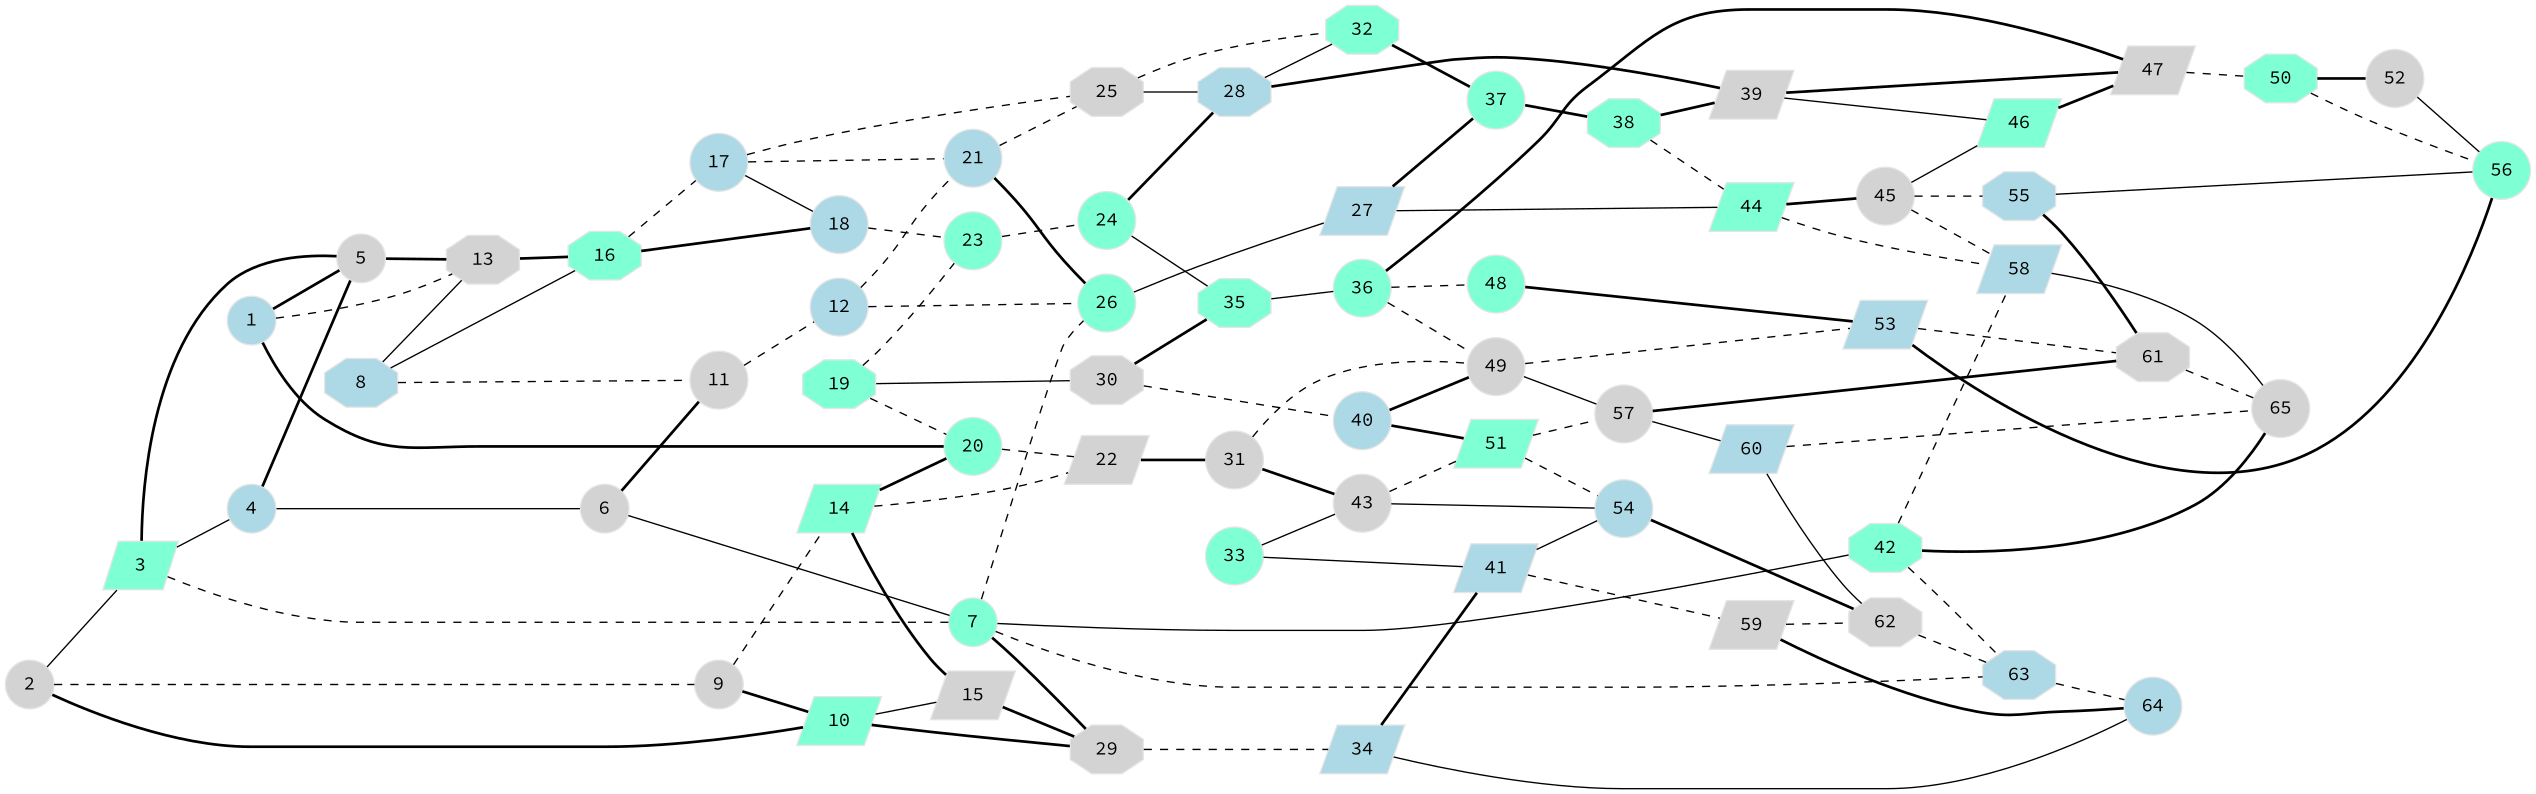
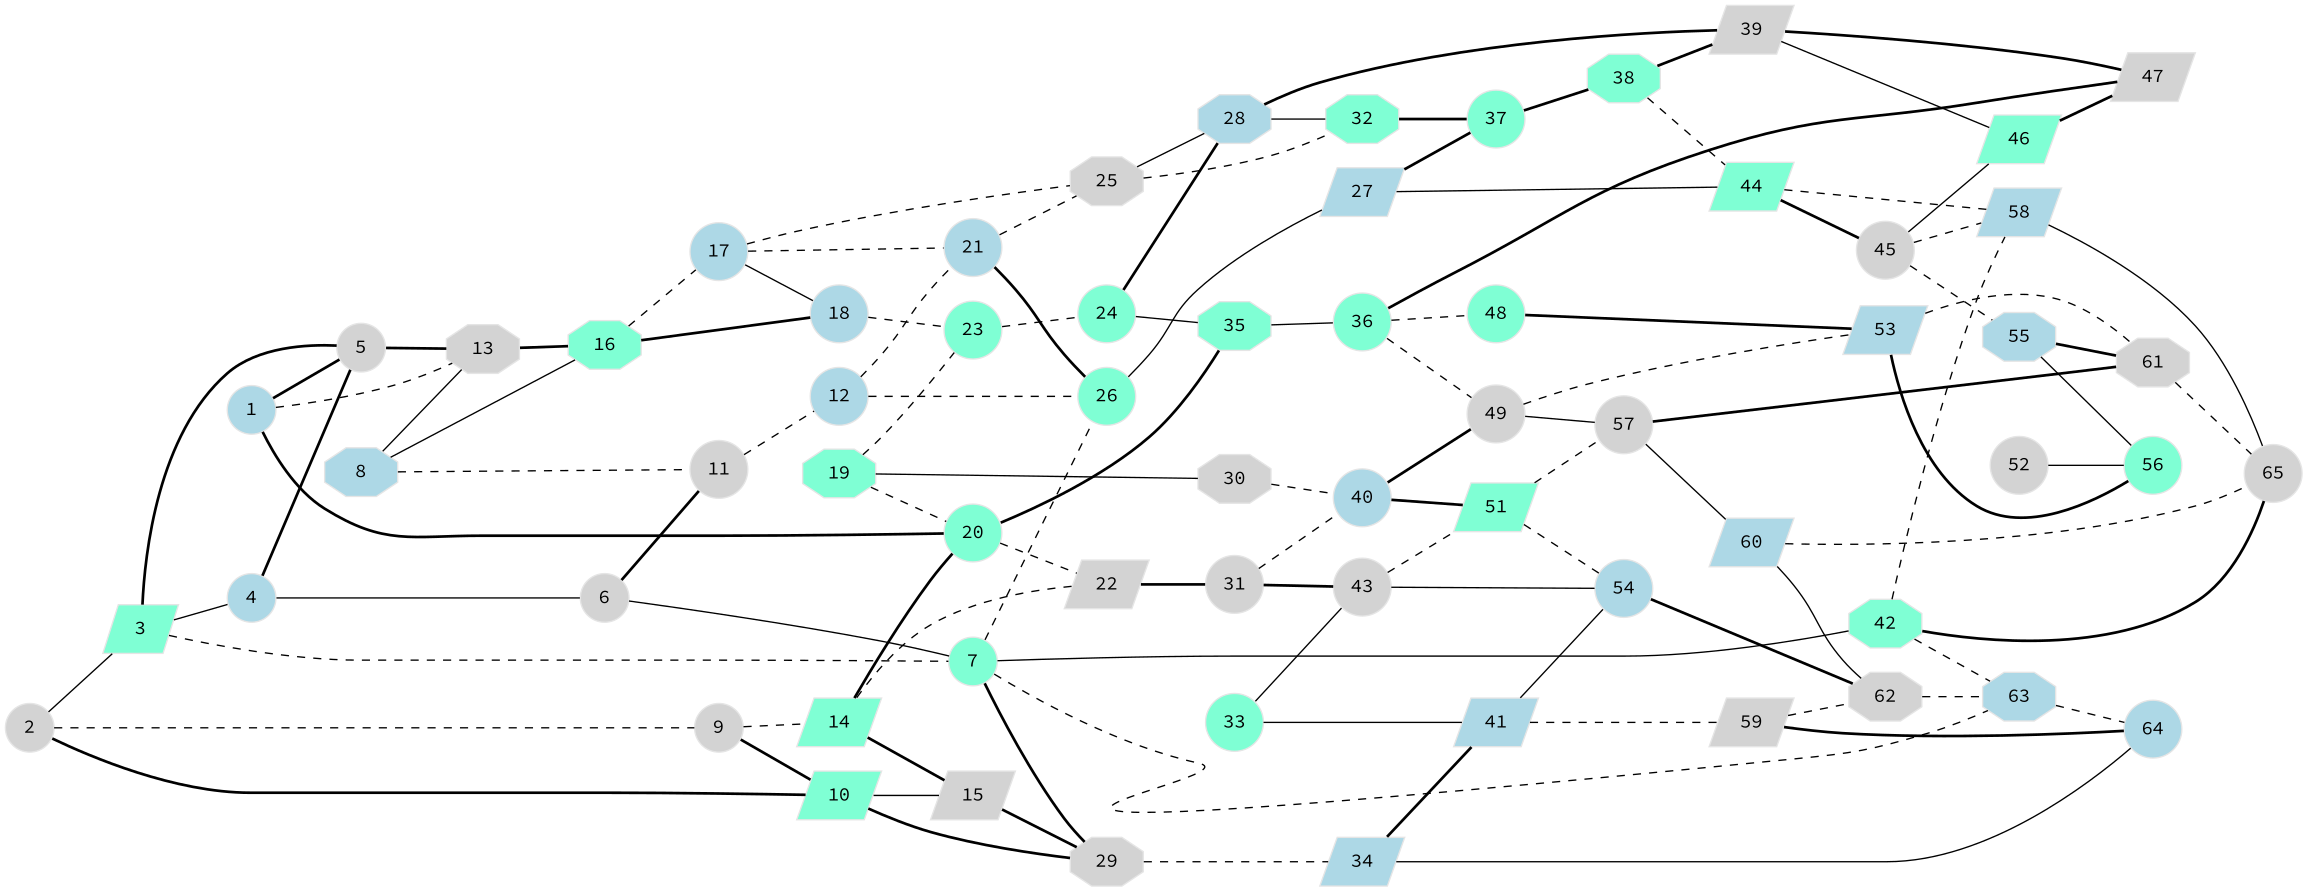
(2281, 78) -> none
(1171, 342) -> (1125, 456)
(1348, 370) -> (1298, 541)
